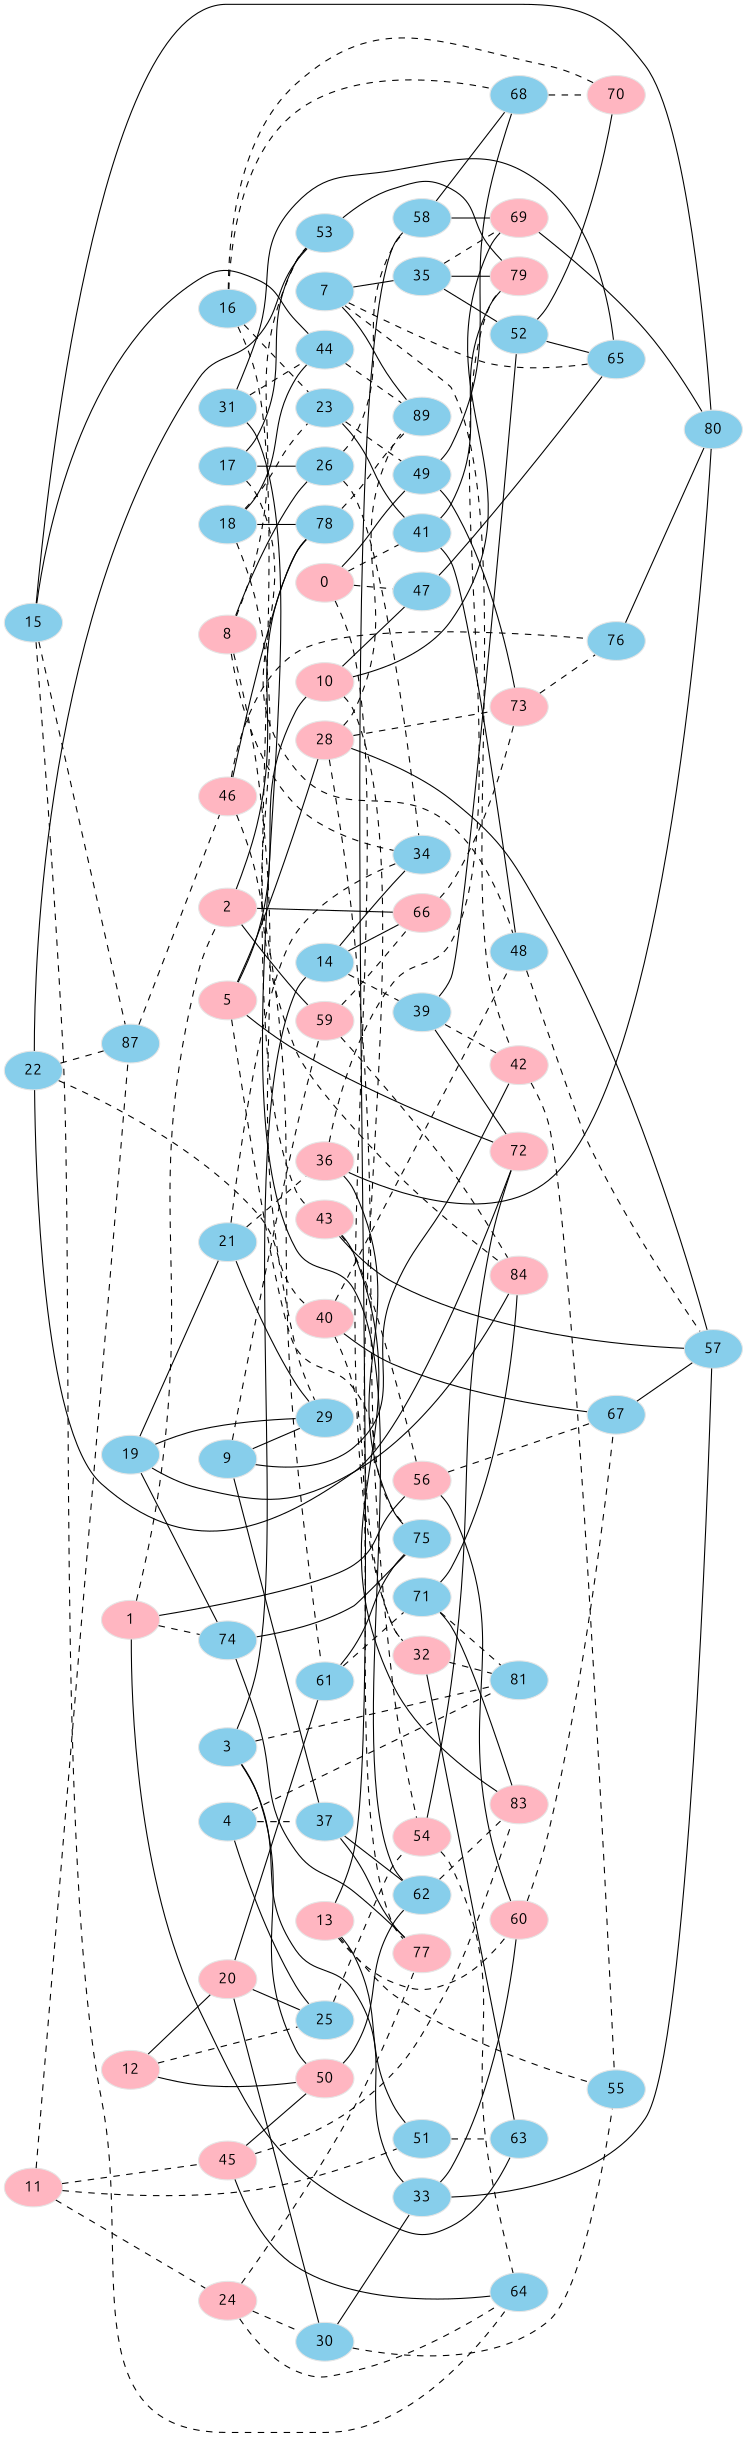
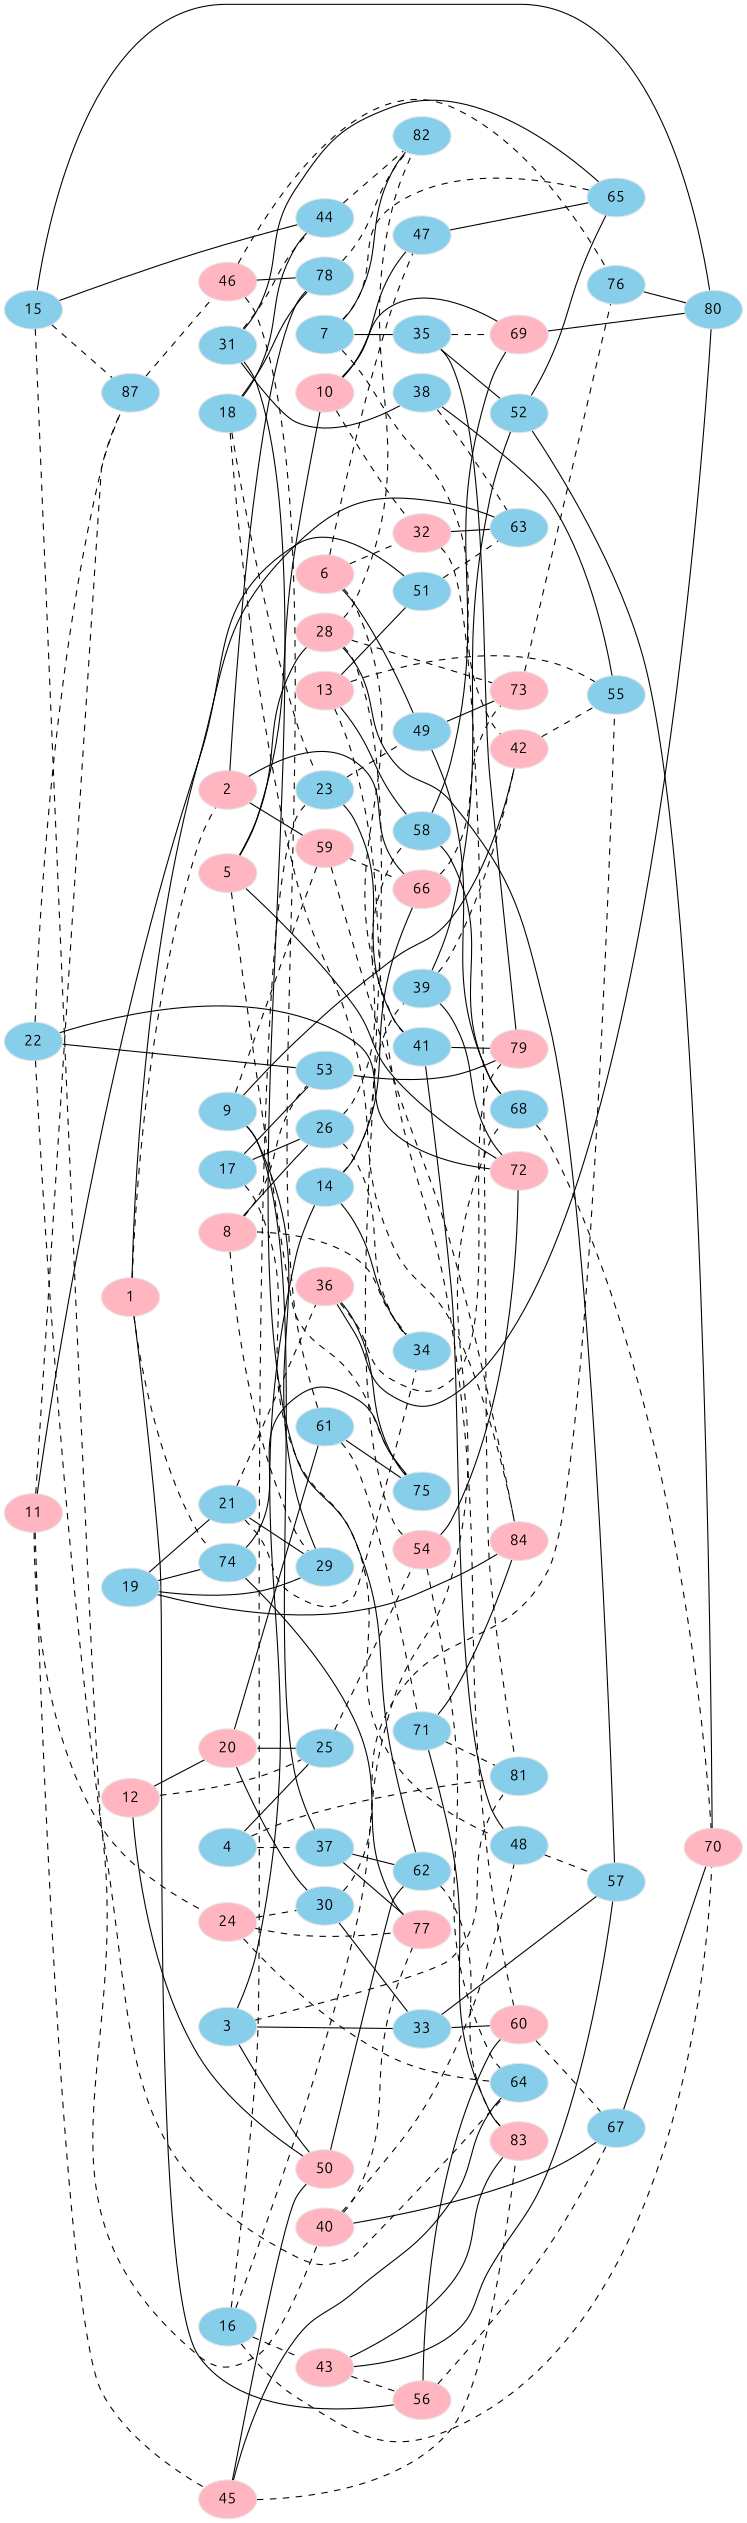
none -> (422, 393)
(422, 417) -> (422, 136)
(325, 583) -> (325, 574)
(665, 1382) -> (665, 1988)
(233, 2193) -> (145, 946)
